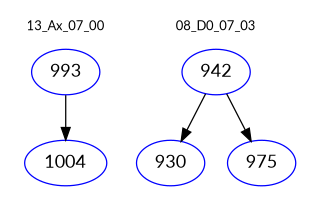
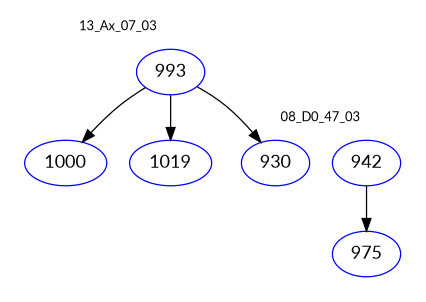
(66, 27) -> (118, 27)
(216, 27) -> (321, 118)
(196, 112) -> (239, 118)
(66, 163) -> (66, 163)
none -> (171, 163)
